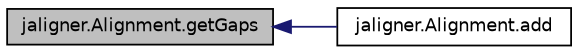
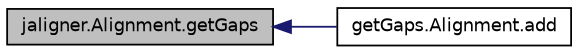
(454, 27) -> (454, 27)
